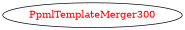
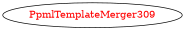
(92, 15) -> (92, 15)
